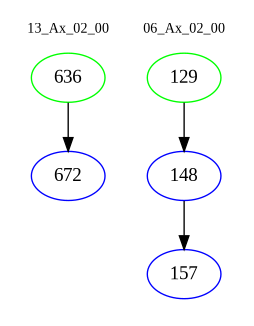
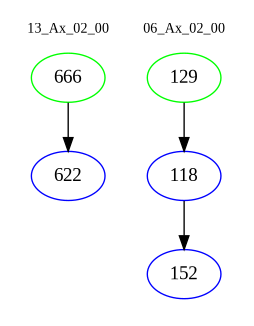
(68, 78) -> (68, 78)
(68, 176) -> (68, 176)
(184, 176) -> (184, 176)
(184, 274) -> (184, 274)
